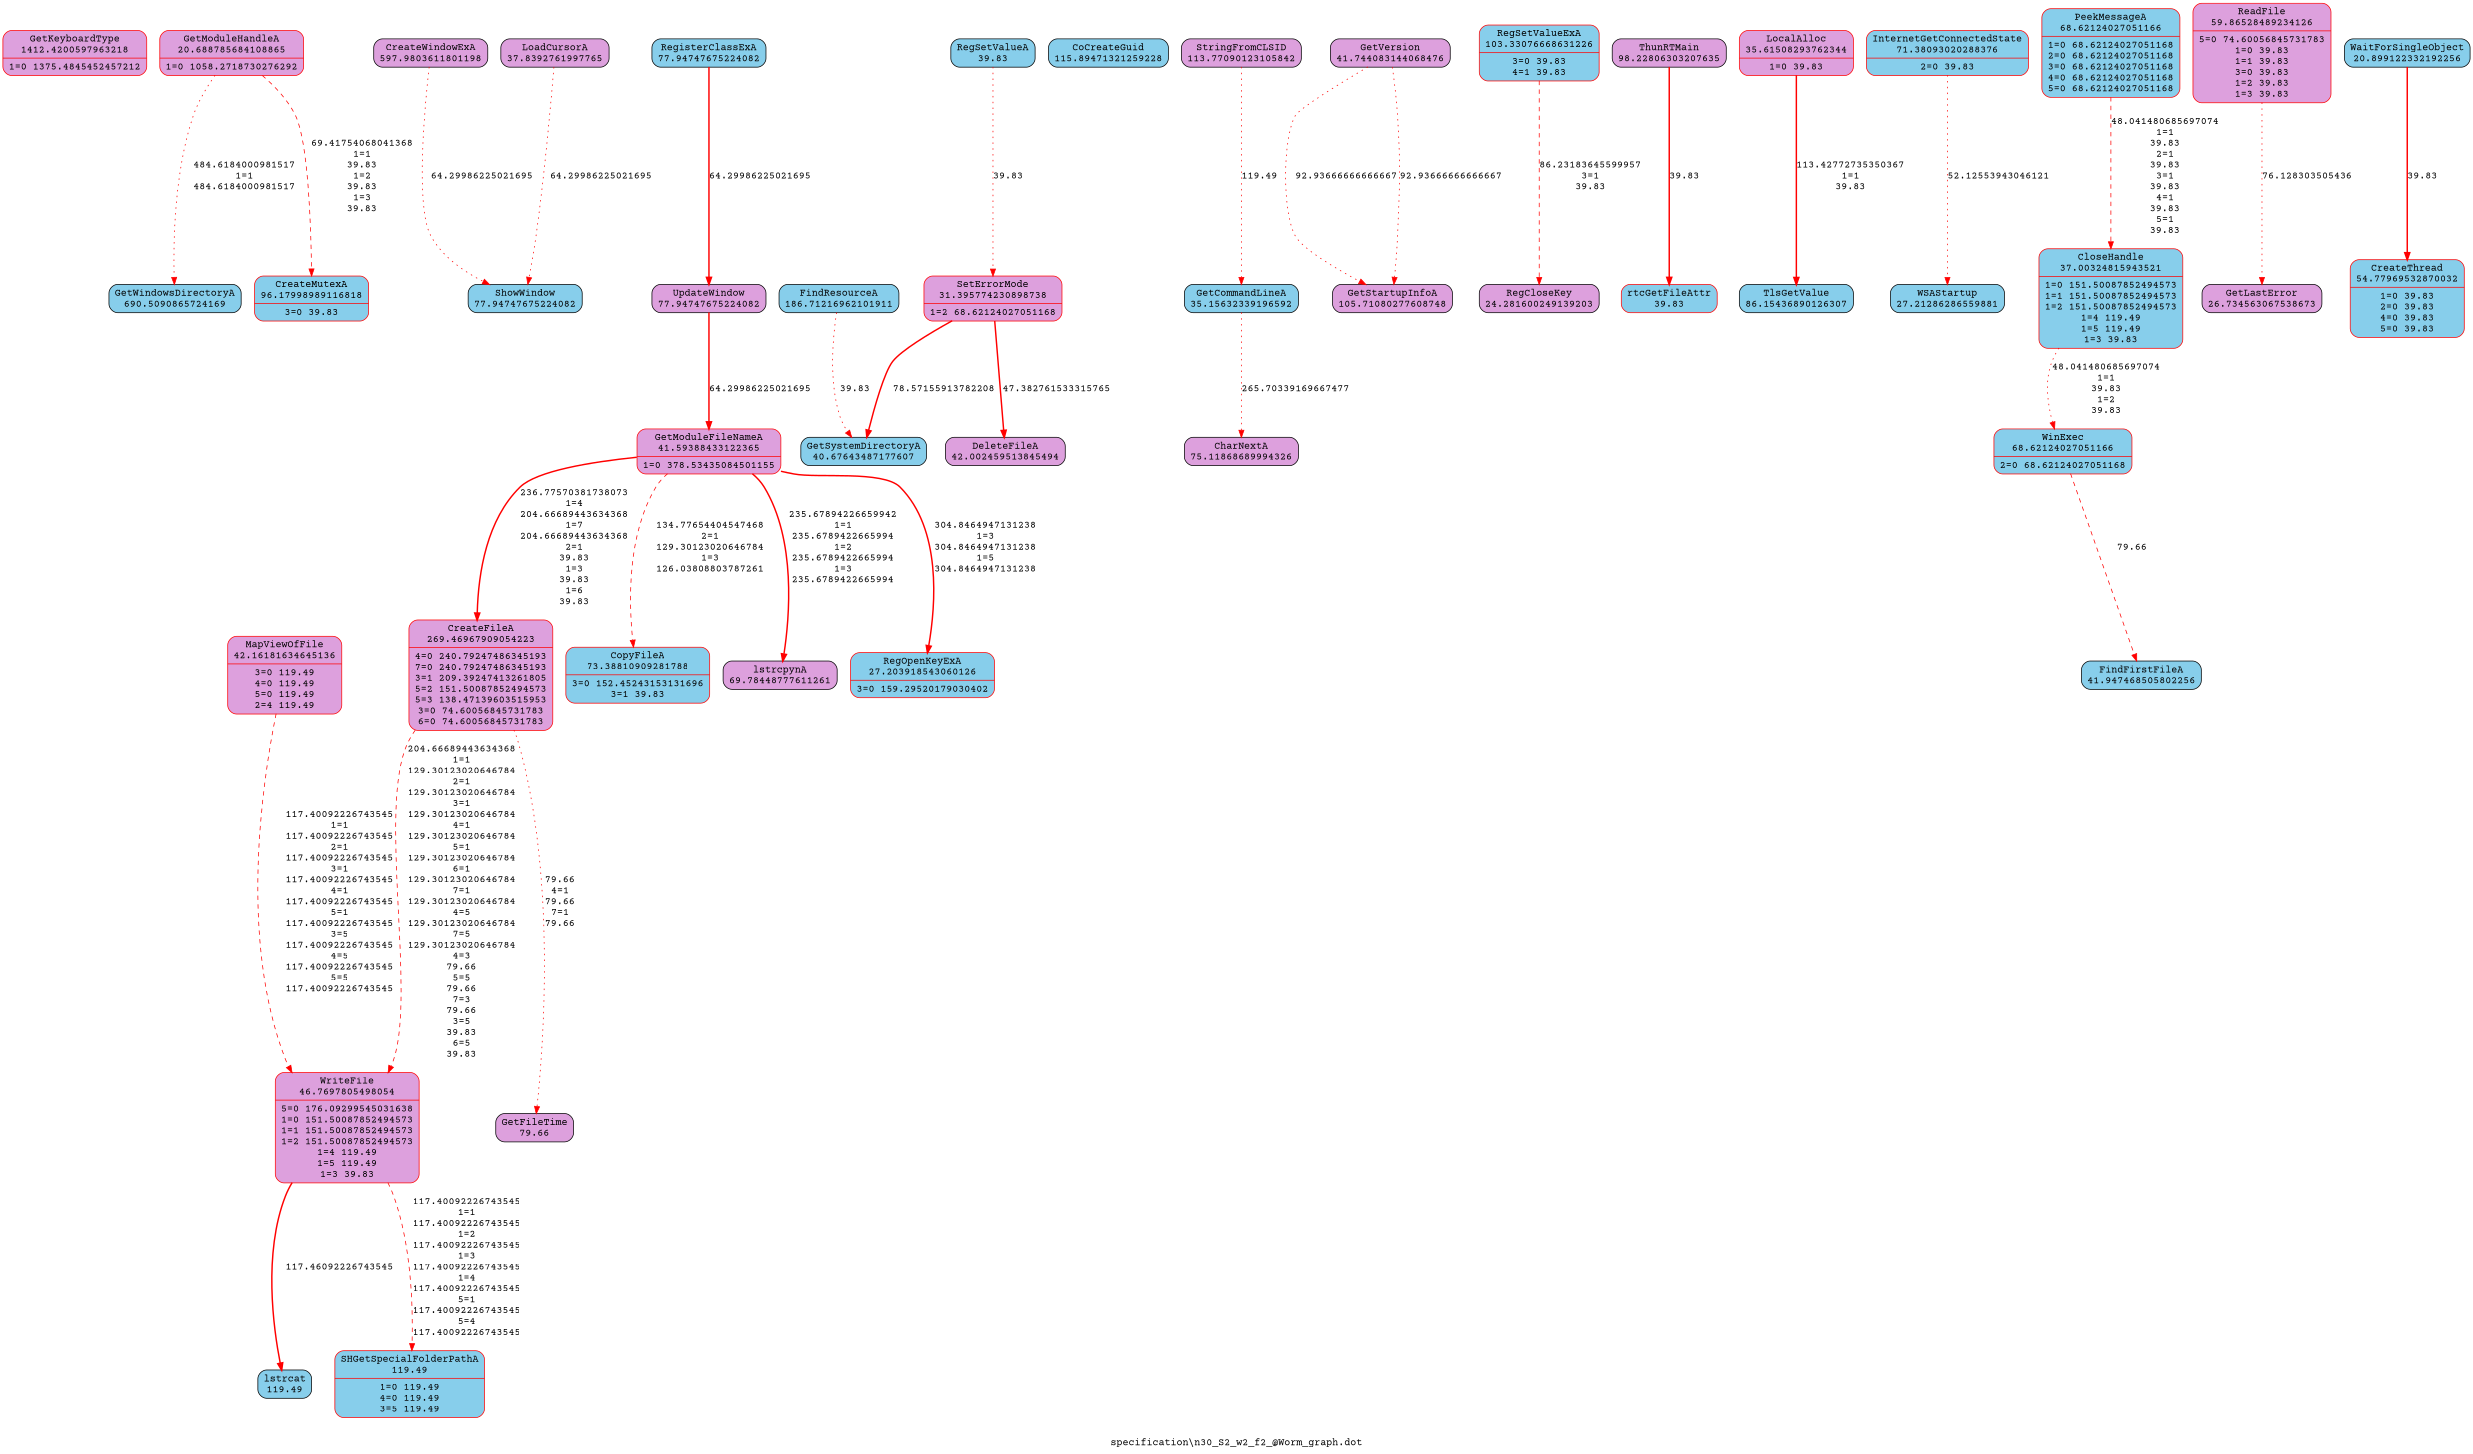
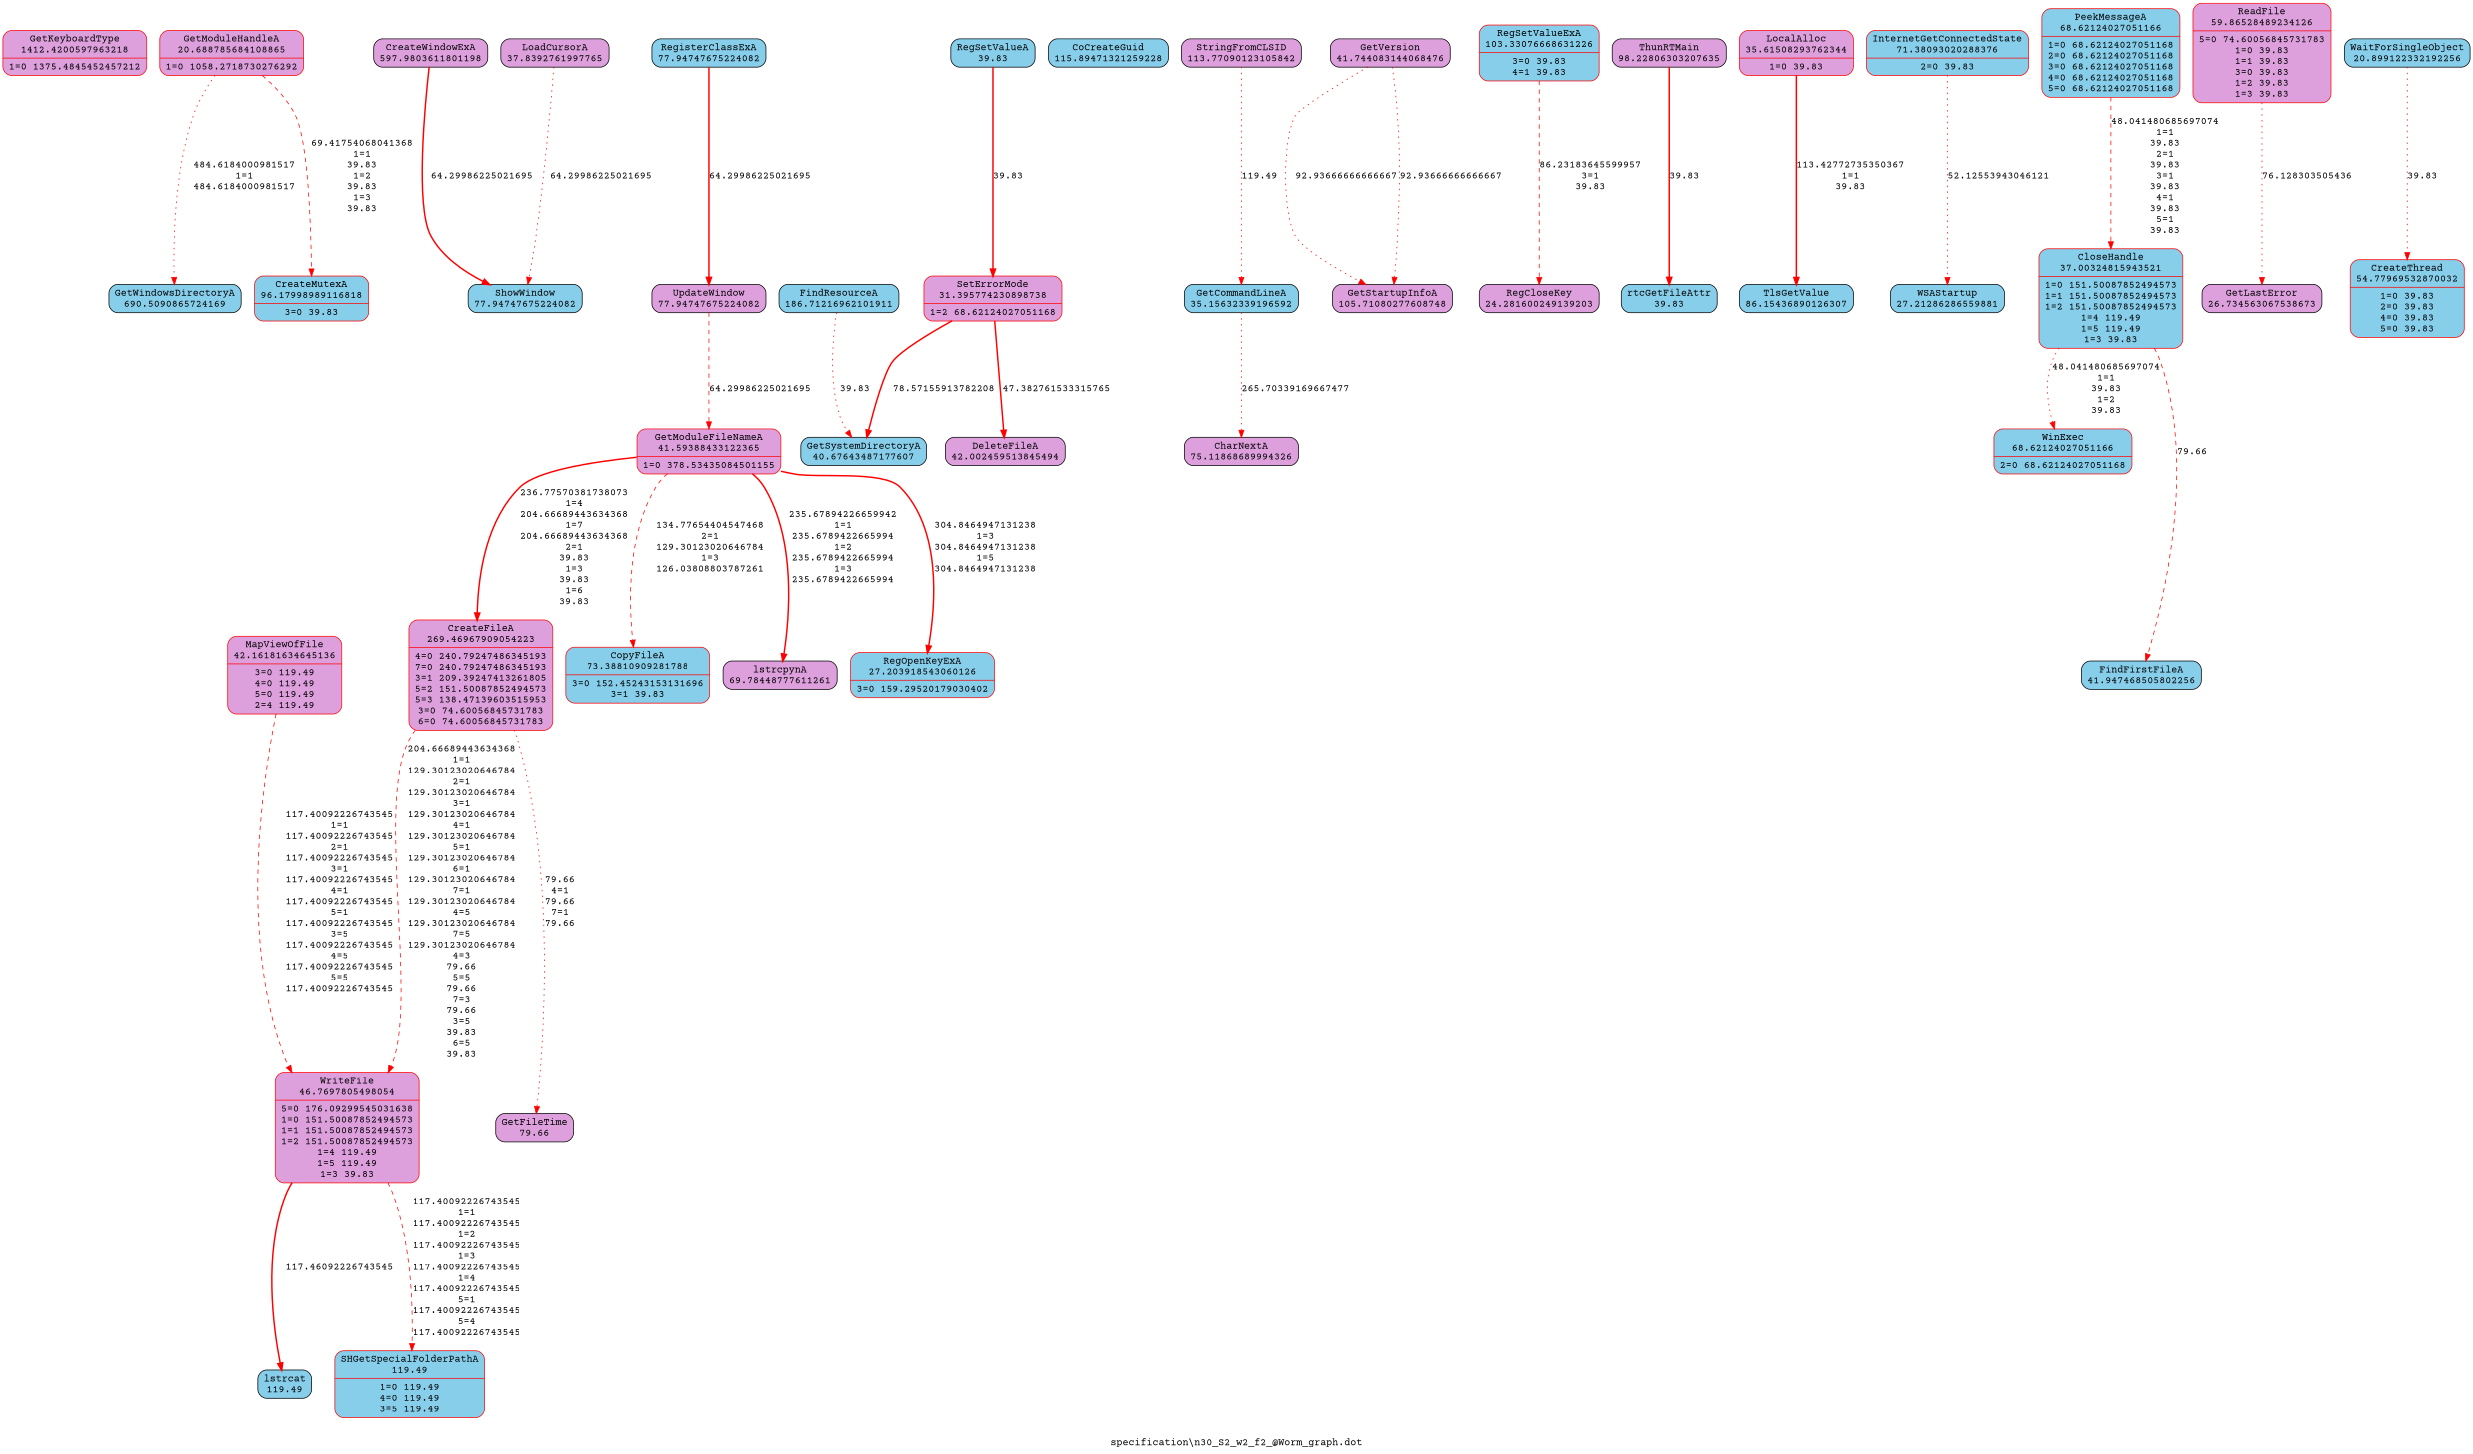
(2407, 160) -> (2407, 160)
(993, 168) -> (993, 168)
(423, 187) -> (423, 187)
(1669, 299) -> (1669, 299)
(709, 367) -> (709, 367)
(2102, 564) -> (2175, 501)
